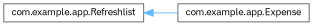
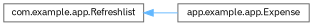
(244, 13) -> (244, 13)
